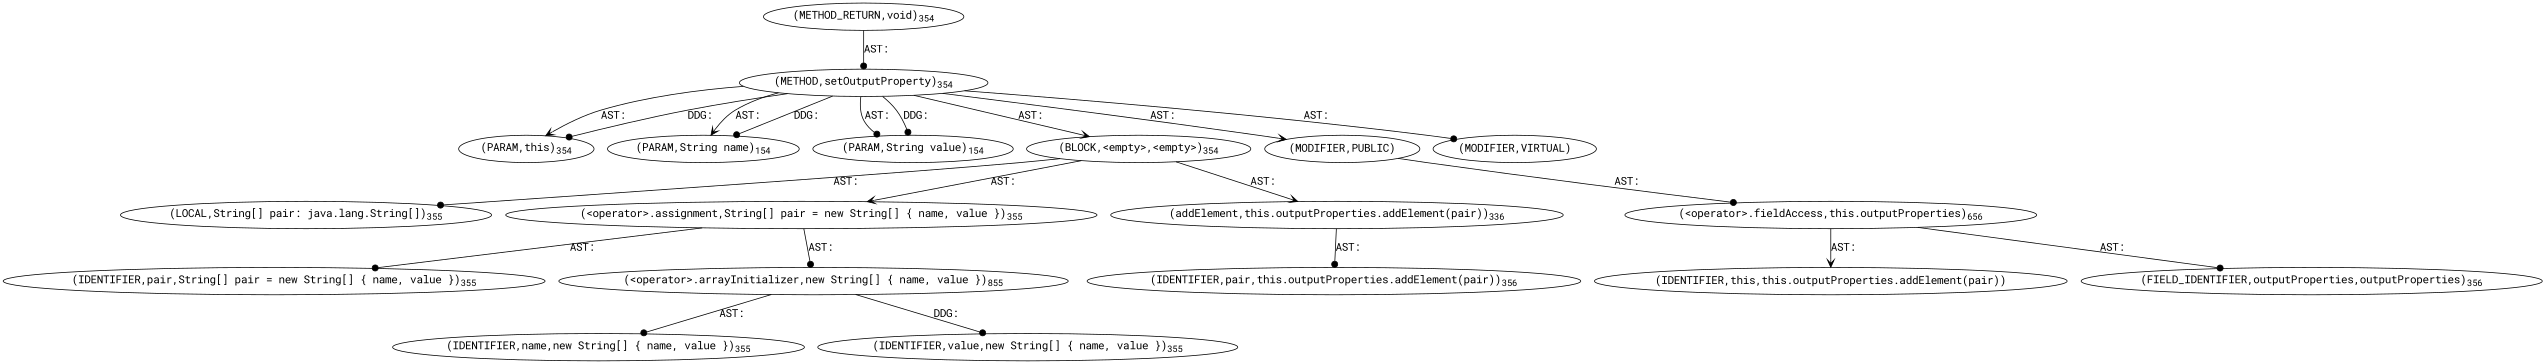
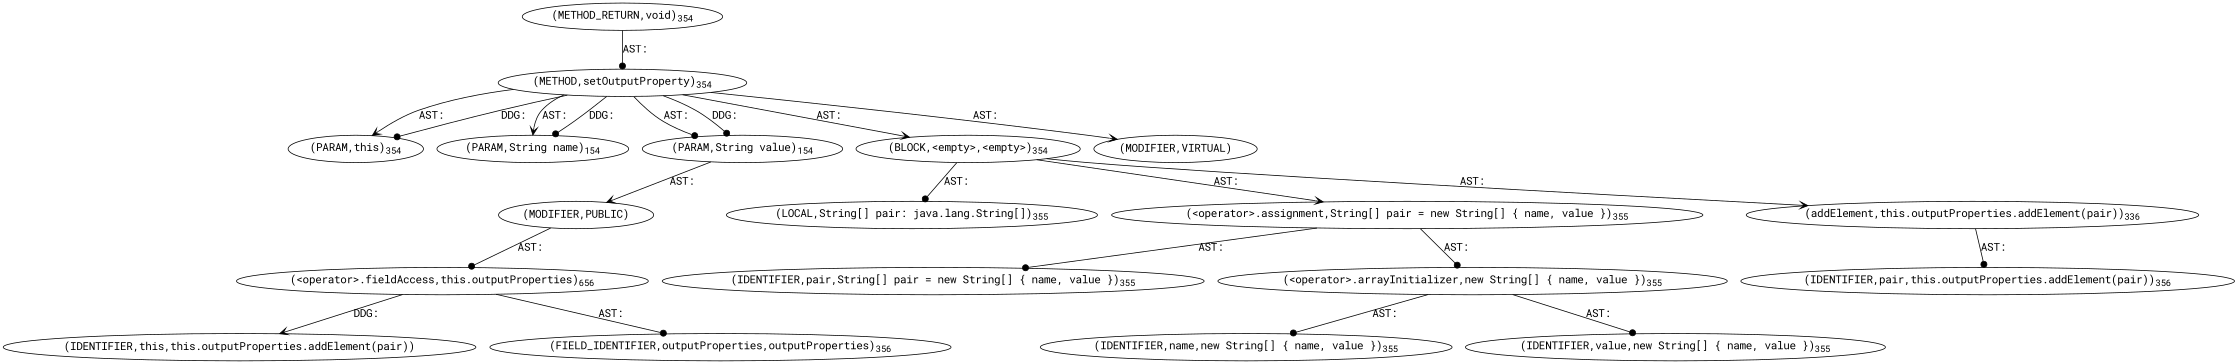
(1208, 112) -> (910, 114)
(1111, 115) -> (662, 181)
(1847, 248) -> (369, 314)
(995, 280) -> (1655, 280)
(950, 314) -> (1602, 314)
